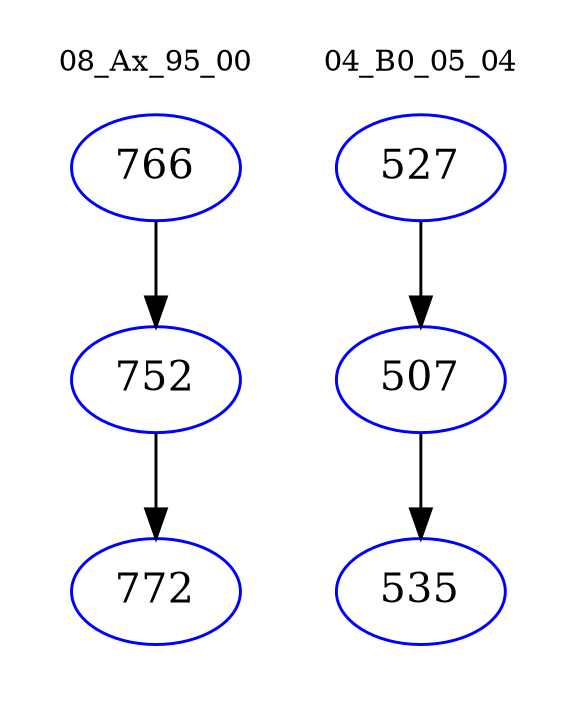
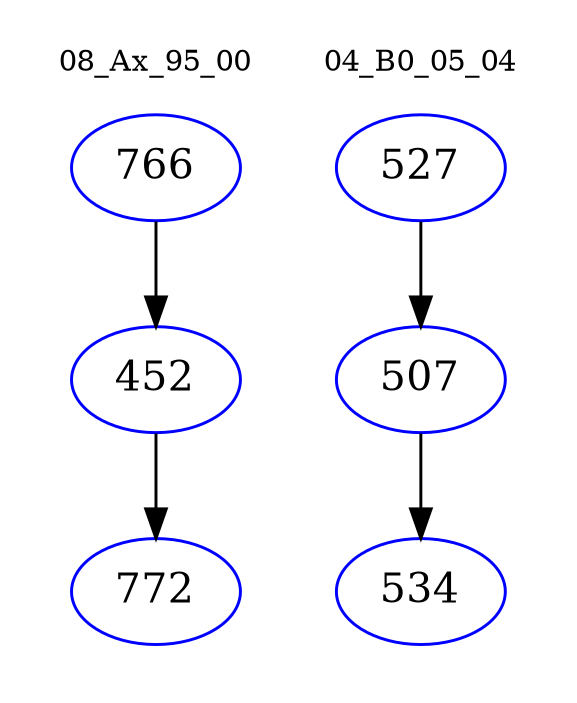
(156, 380) -> (156, 380)
(421, 592) -> (421, 592)
